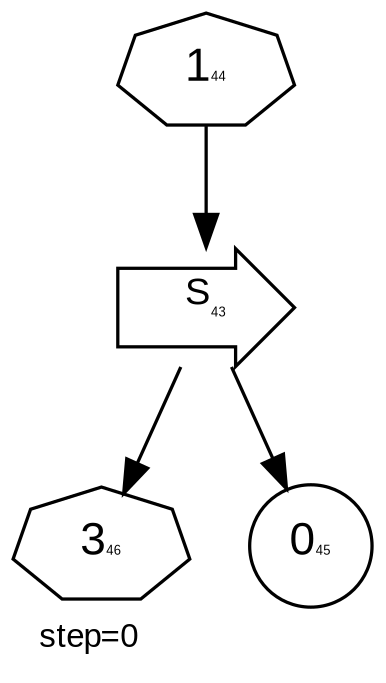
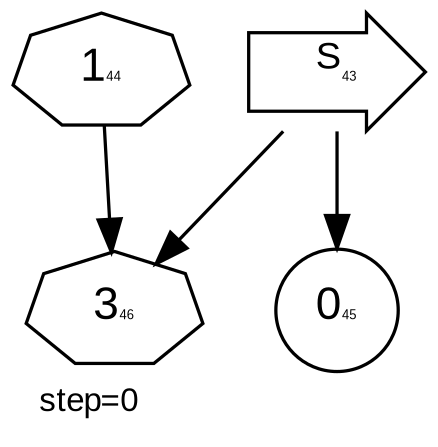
(206, 170) -> (107, 172)
